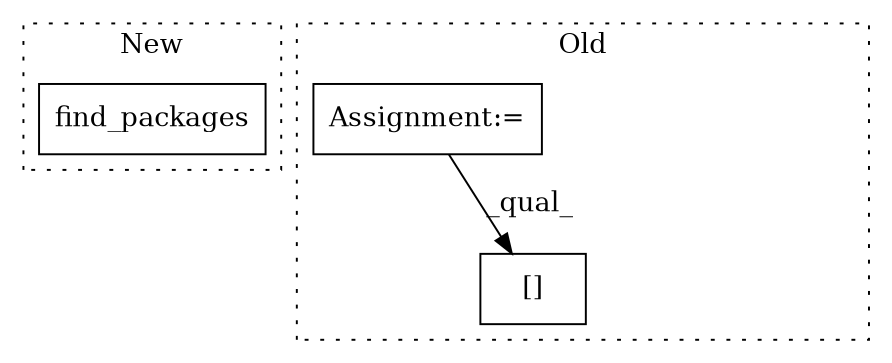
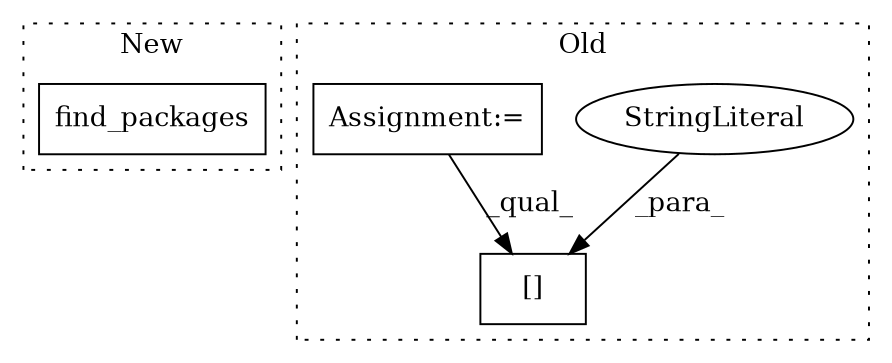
none -> (715, 119)
